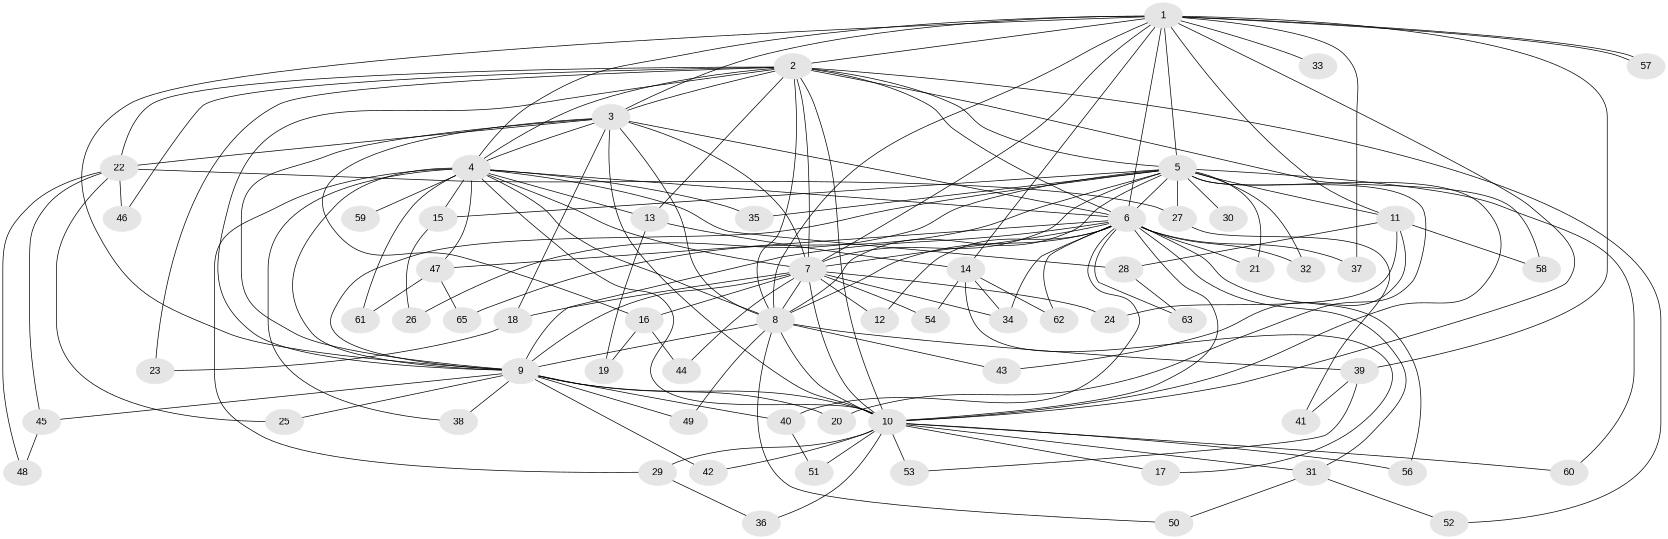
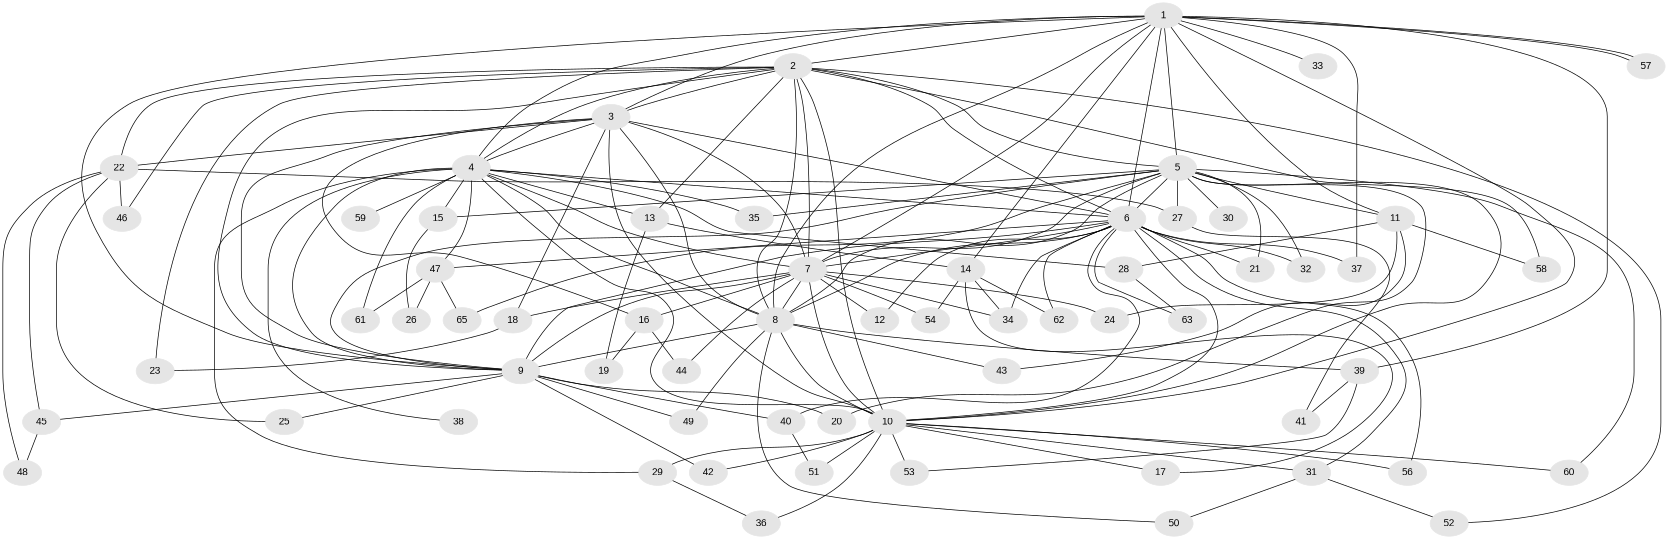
(716, 244) -> (423, 295)
(749, 391) -> none
(490, 397) -> none
